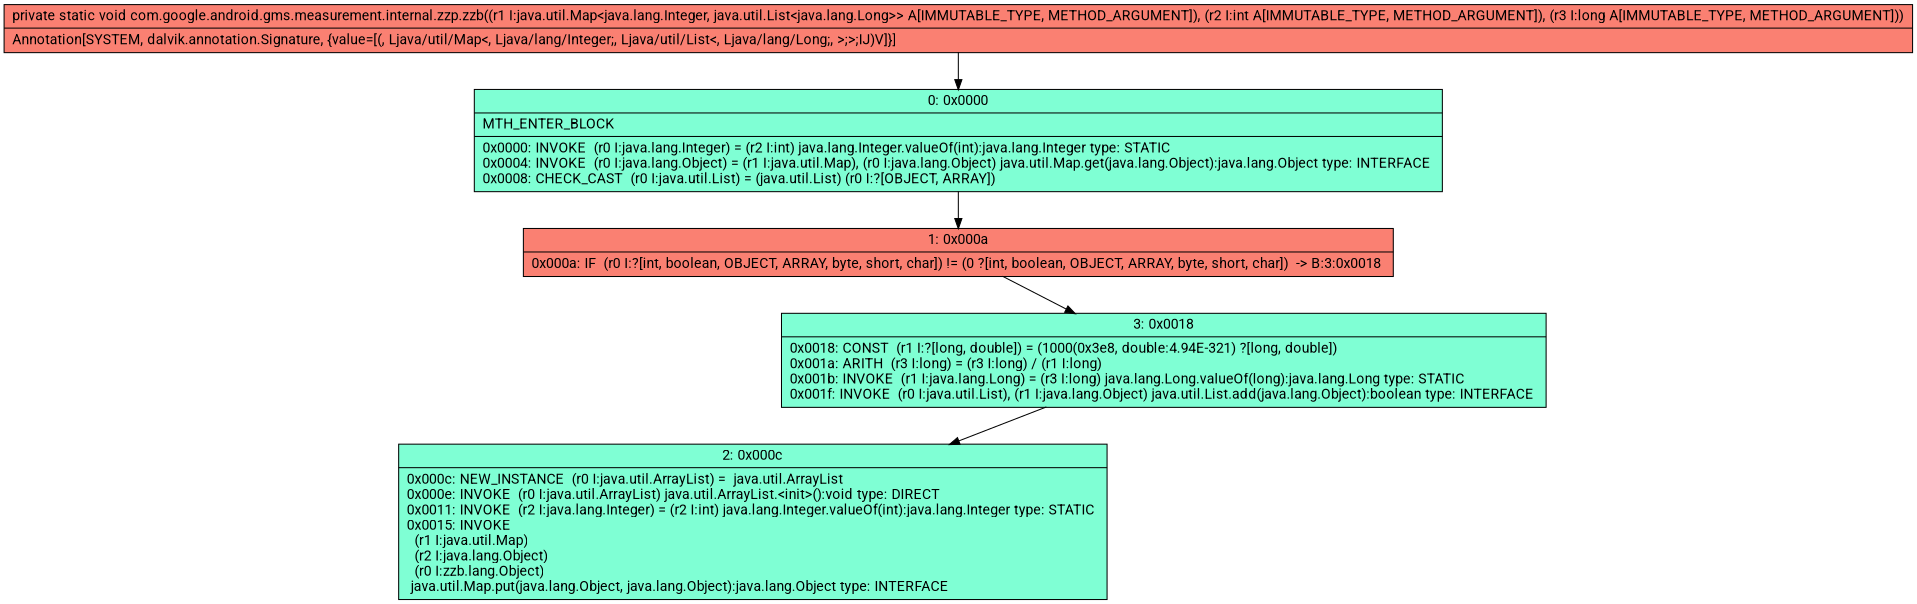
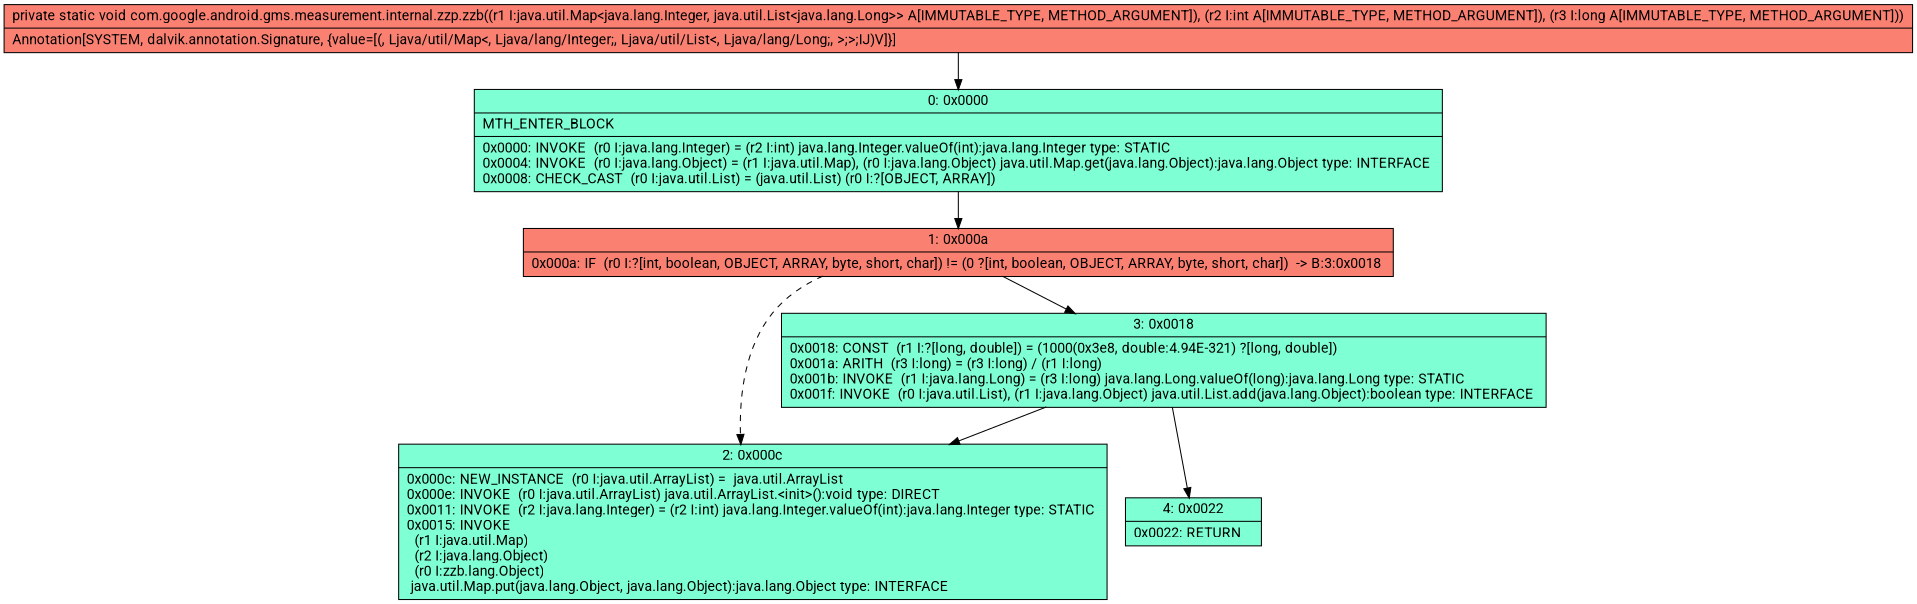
none -> (756, 341)
none -> (1193, 522)
